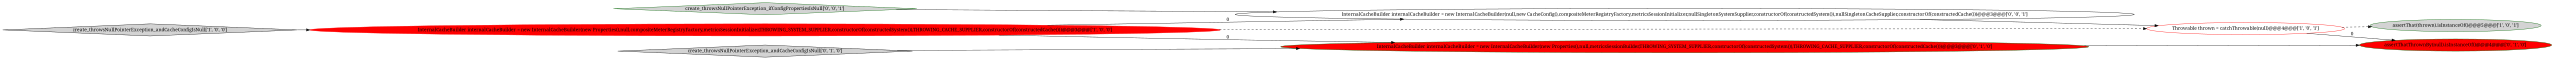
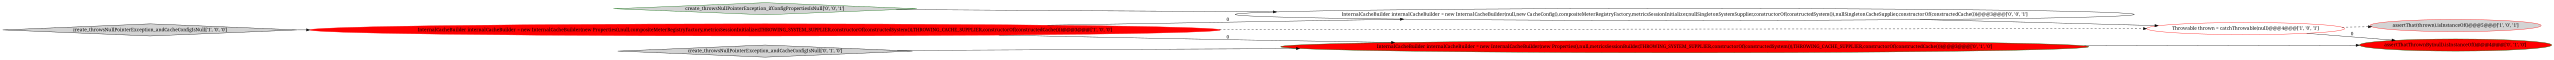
(2456, 26) -> (2456, 26)
